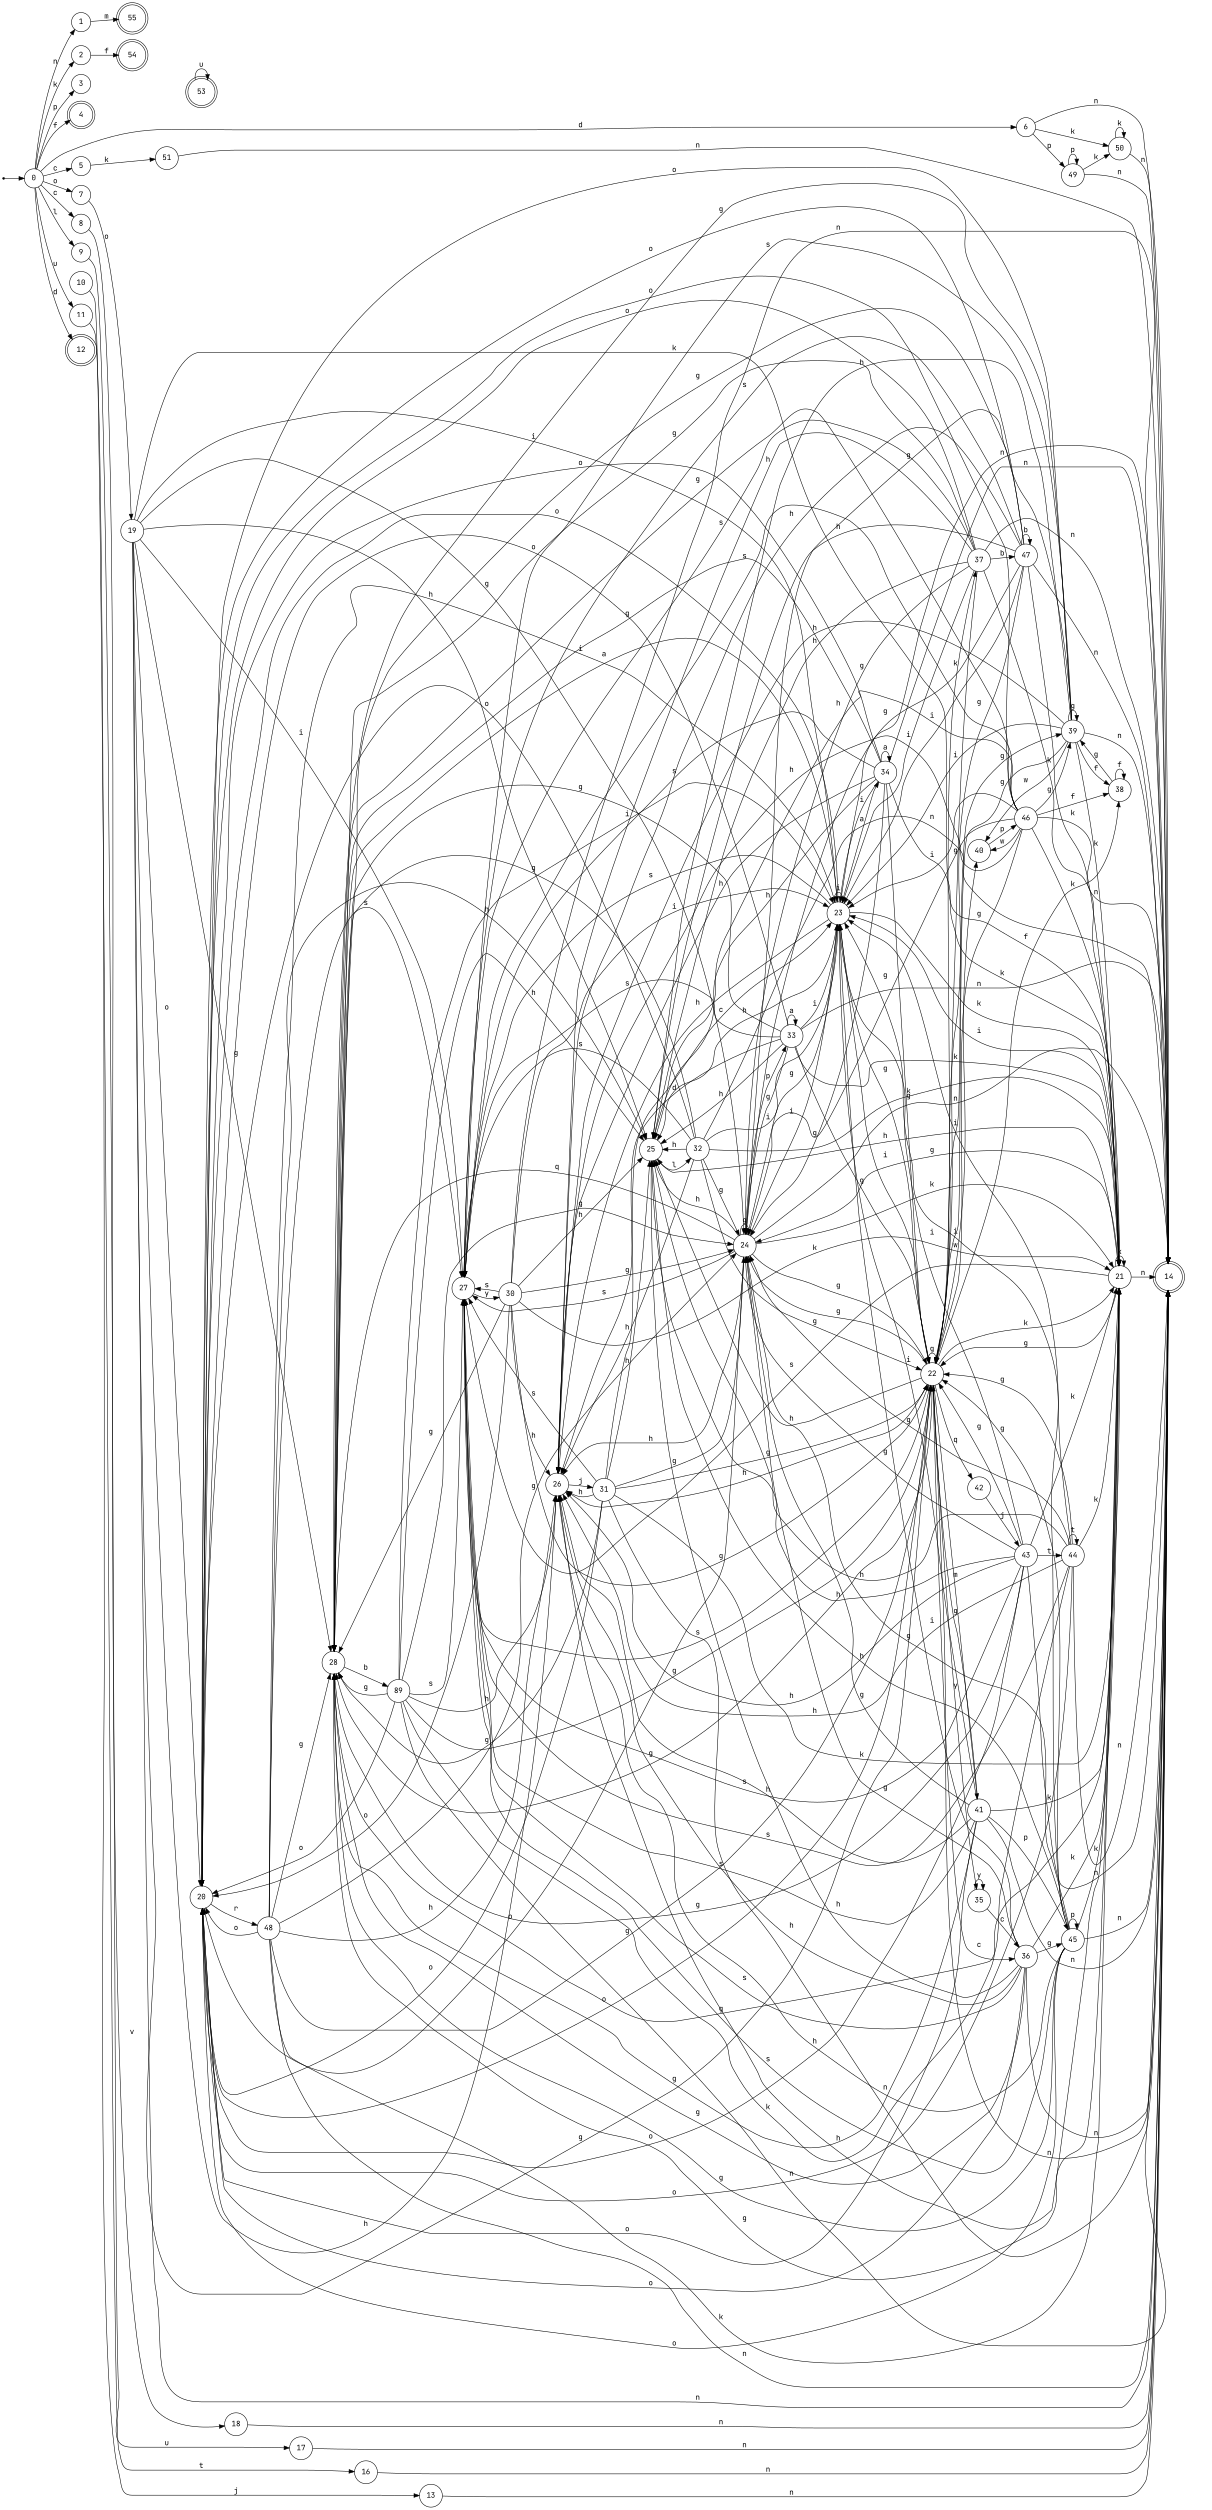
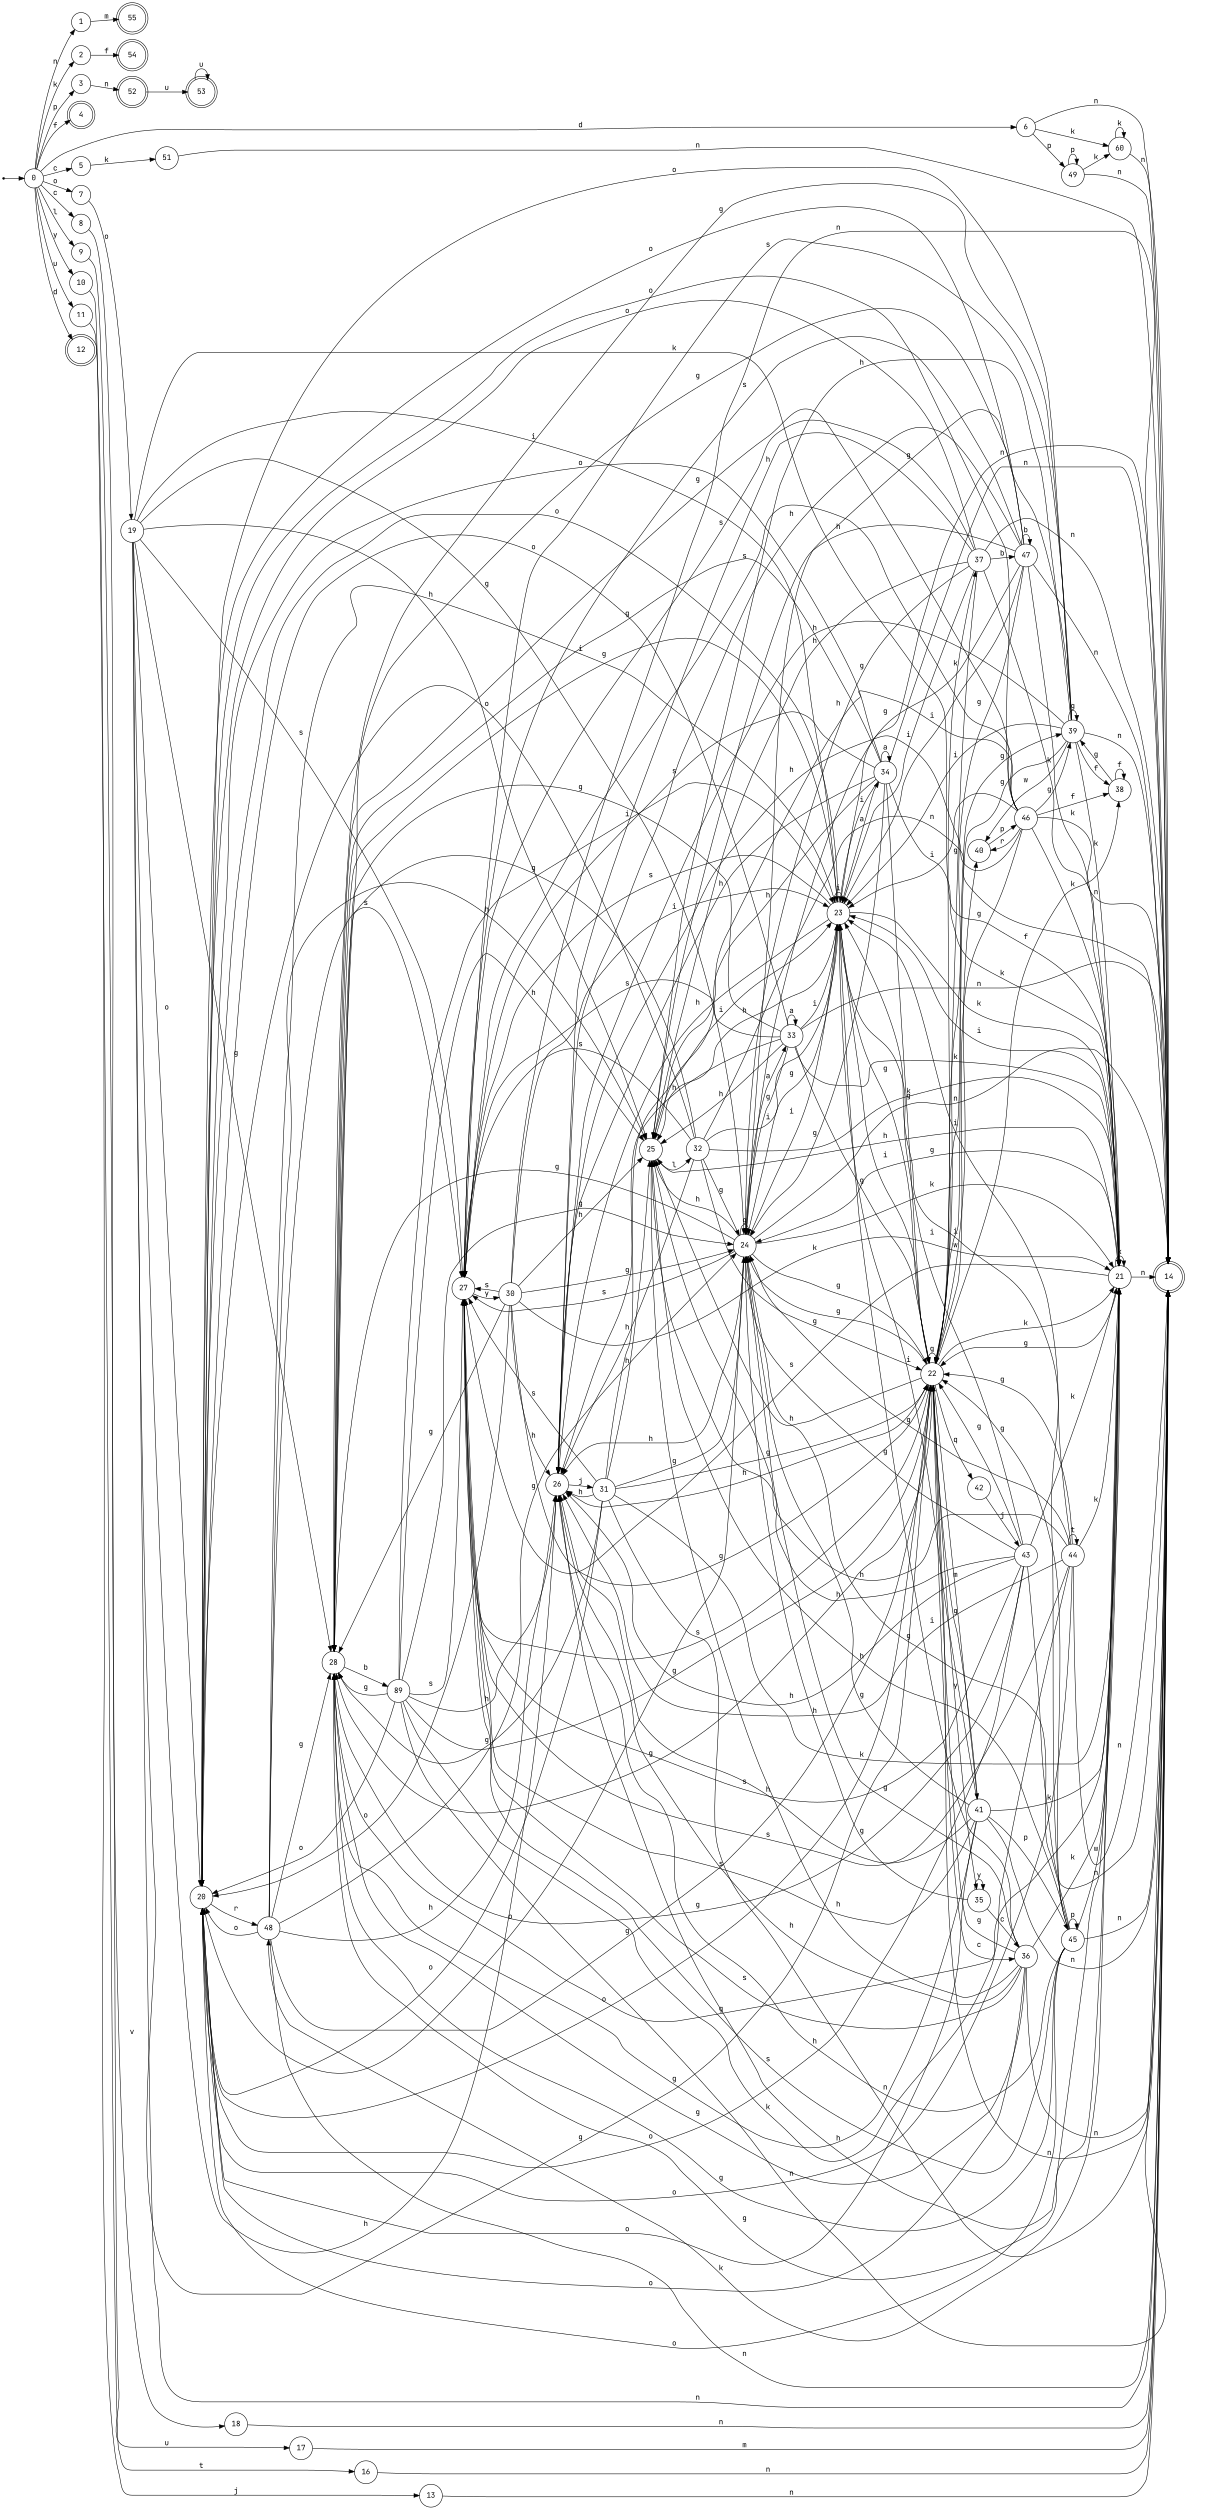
none -> (132, 92)
(1120, 149) -> (1120, 149)
none -> (50, 230)
(604, 654) -> (604, 654)
(301, 733) -> (301, 733)
(352, 749) -> none
(1003, 842) -> (1003, 842)
(721, 1010) -> (721, 1010)
(868, 1040) -> (786, 1619)
(768, 1076) -> (768, 1076)
(674, 1088) -> (674, 1088)
(677, 1149) -> none
(557, 1167) -> (557, 1167)
(1047, 1555) -> none
(1096, 1849) -> (1096, 1849)
(1049, 1948) -> (950, 1745)
(1063, 2290) -> (1046, 2236)
(745, 2445) -> (745, 2445)
